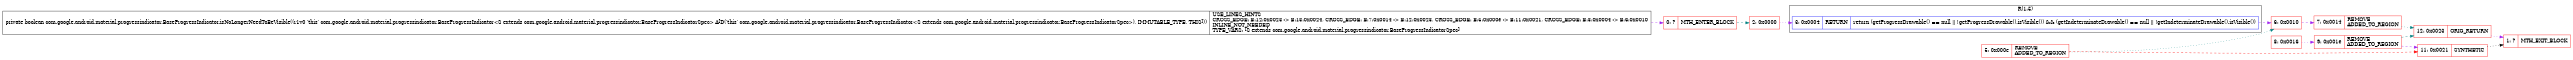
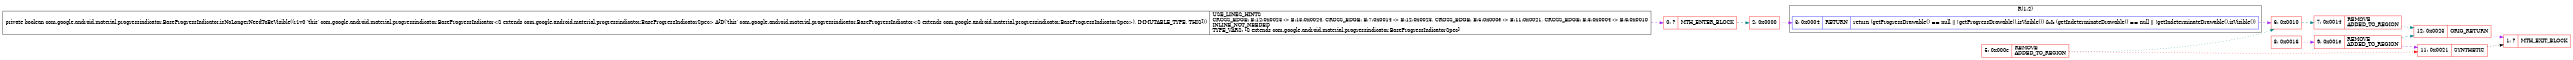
(2025, 10) -> (2025, 10)
(2306, 23) -> (2306, 23)
(2242, 53) -> (2242, 53)
